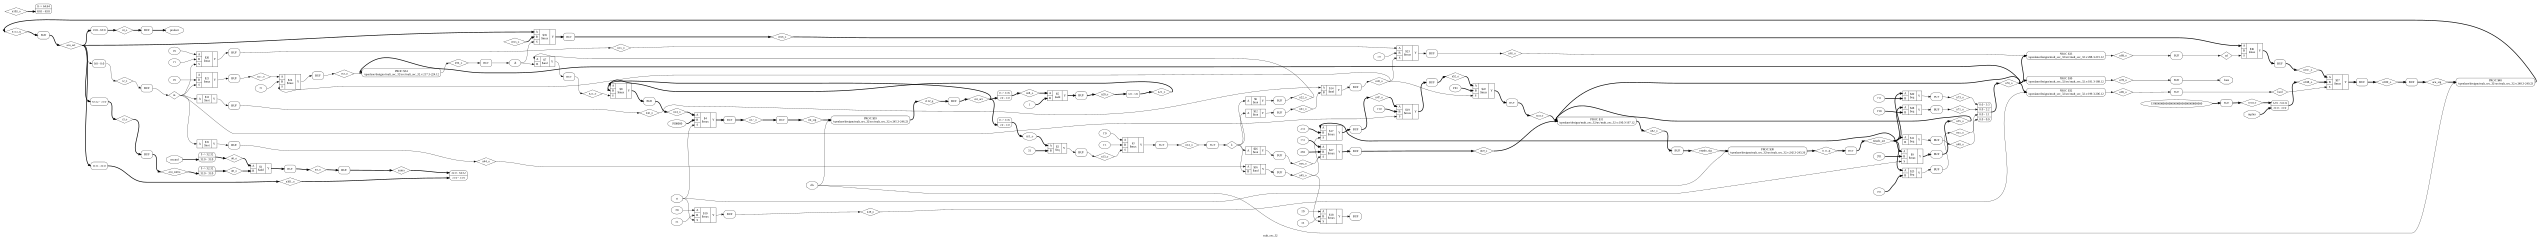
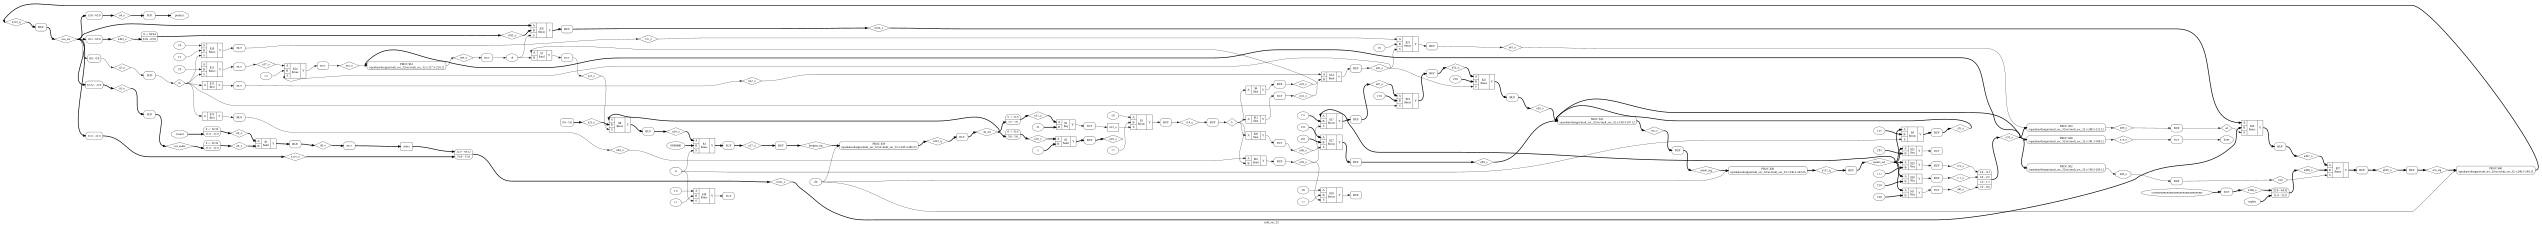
none -> (328, 36)
none -> (94, 39)
(2123, 92) -> (2123, 174)
(1119, 94) -> none
(812, 120) -> (816, 146)
(1960, 133) -> none
(1030, 136) -> (1038, 116)
(1105, 157) -> (1113, 127)
(401, 170) -> (406, 146)
none -> (781, 182)
none -> (1879, 197)
(870, 212) -> none
